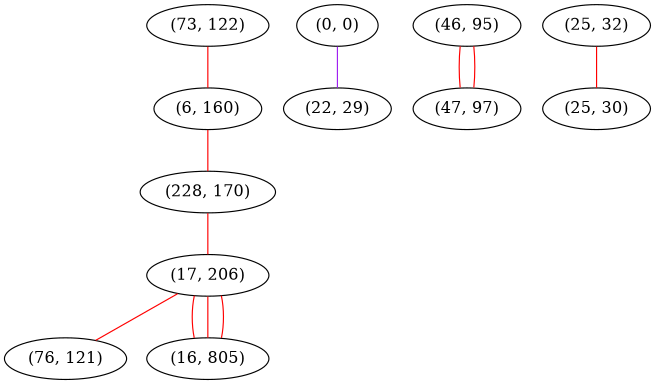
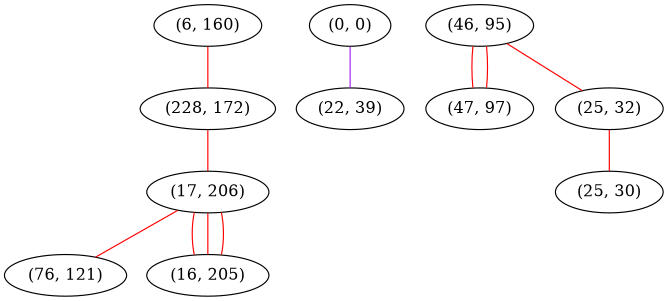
(208, 25) -> none
none -> (545, 67)
(337, 109) -> (350, 109)
(208, 192) -> (208, 109)
(208, 359) -> (208, 275)
